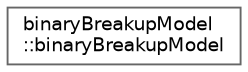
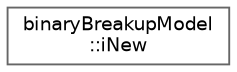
(124, 36) -> (118, 36)
